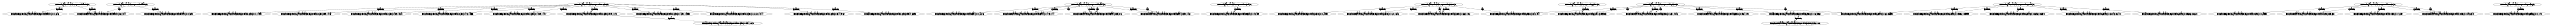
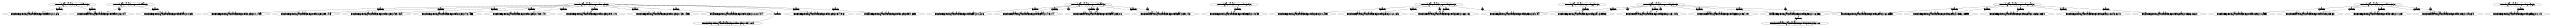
(659, 19) -> (730, 7)
